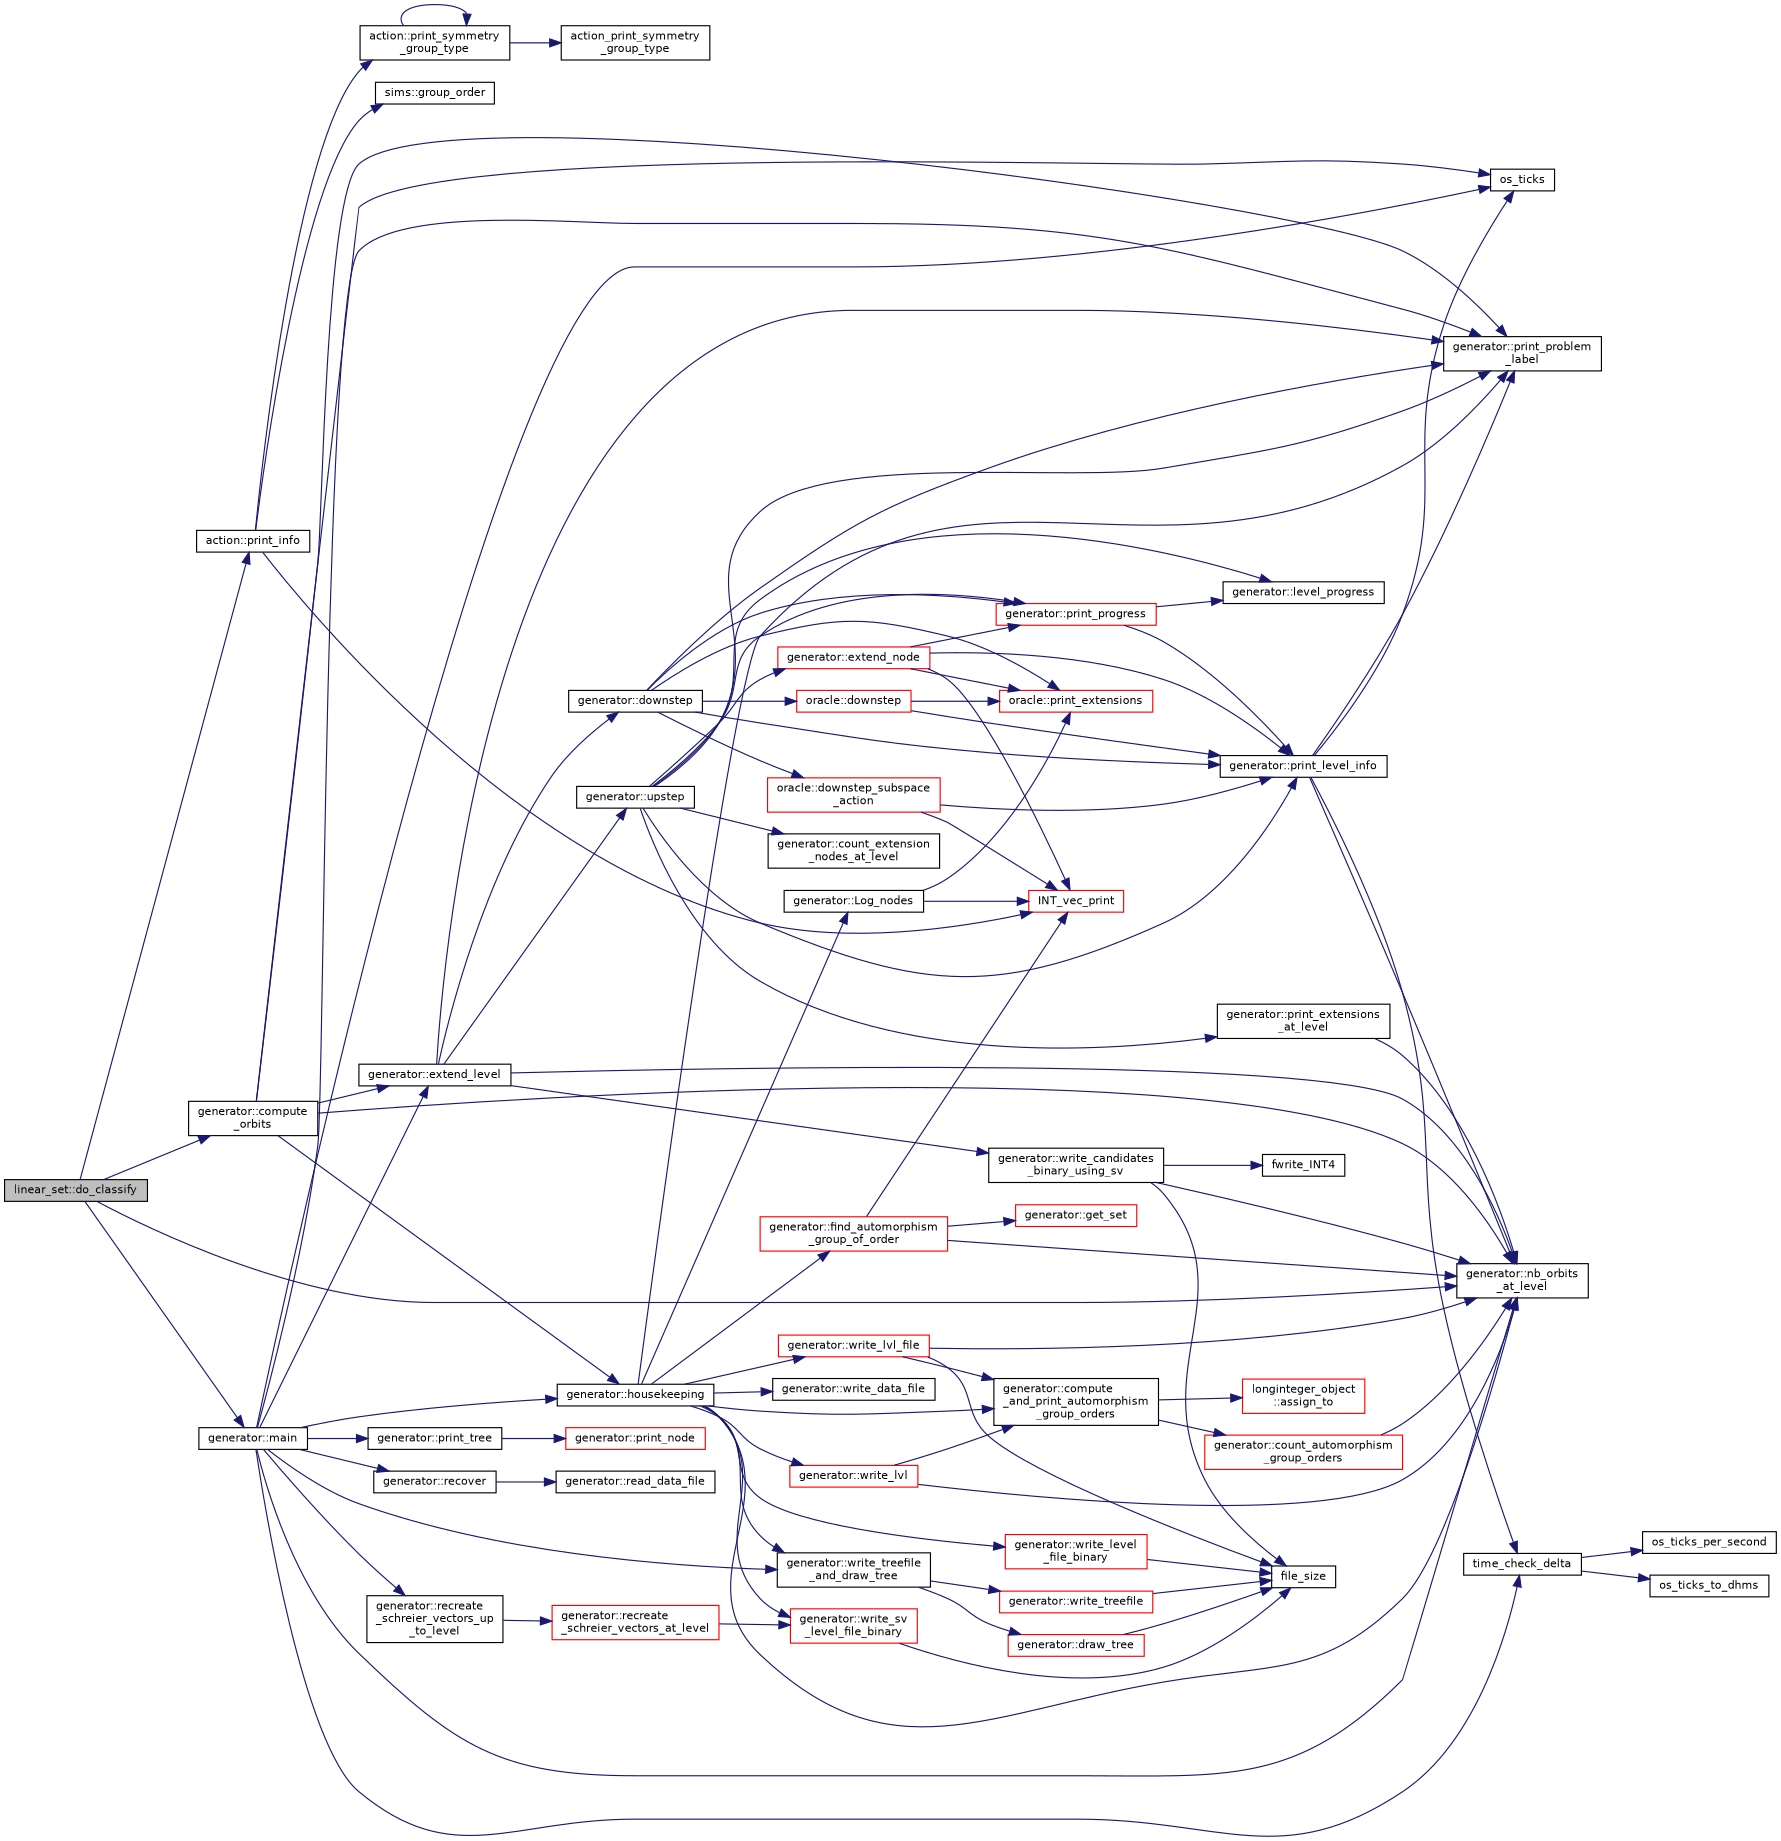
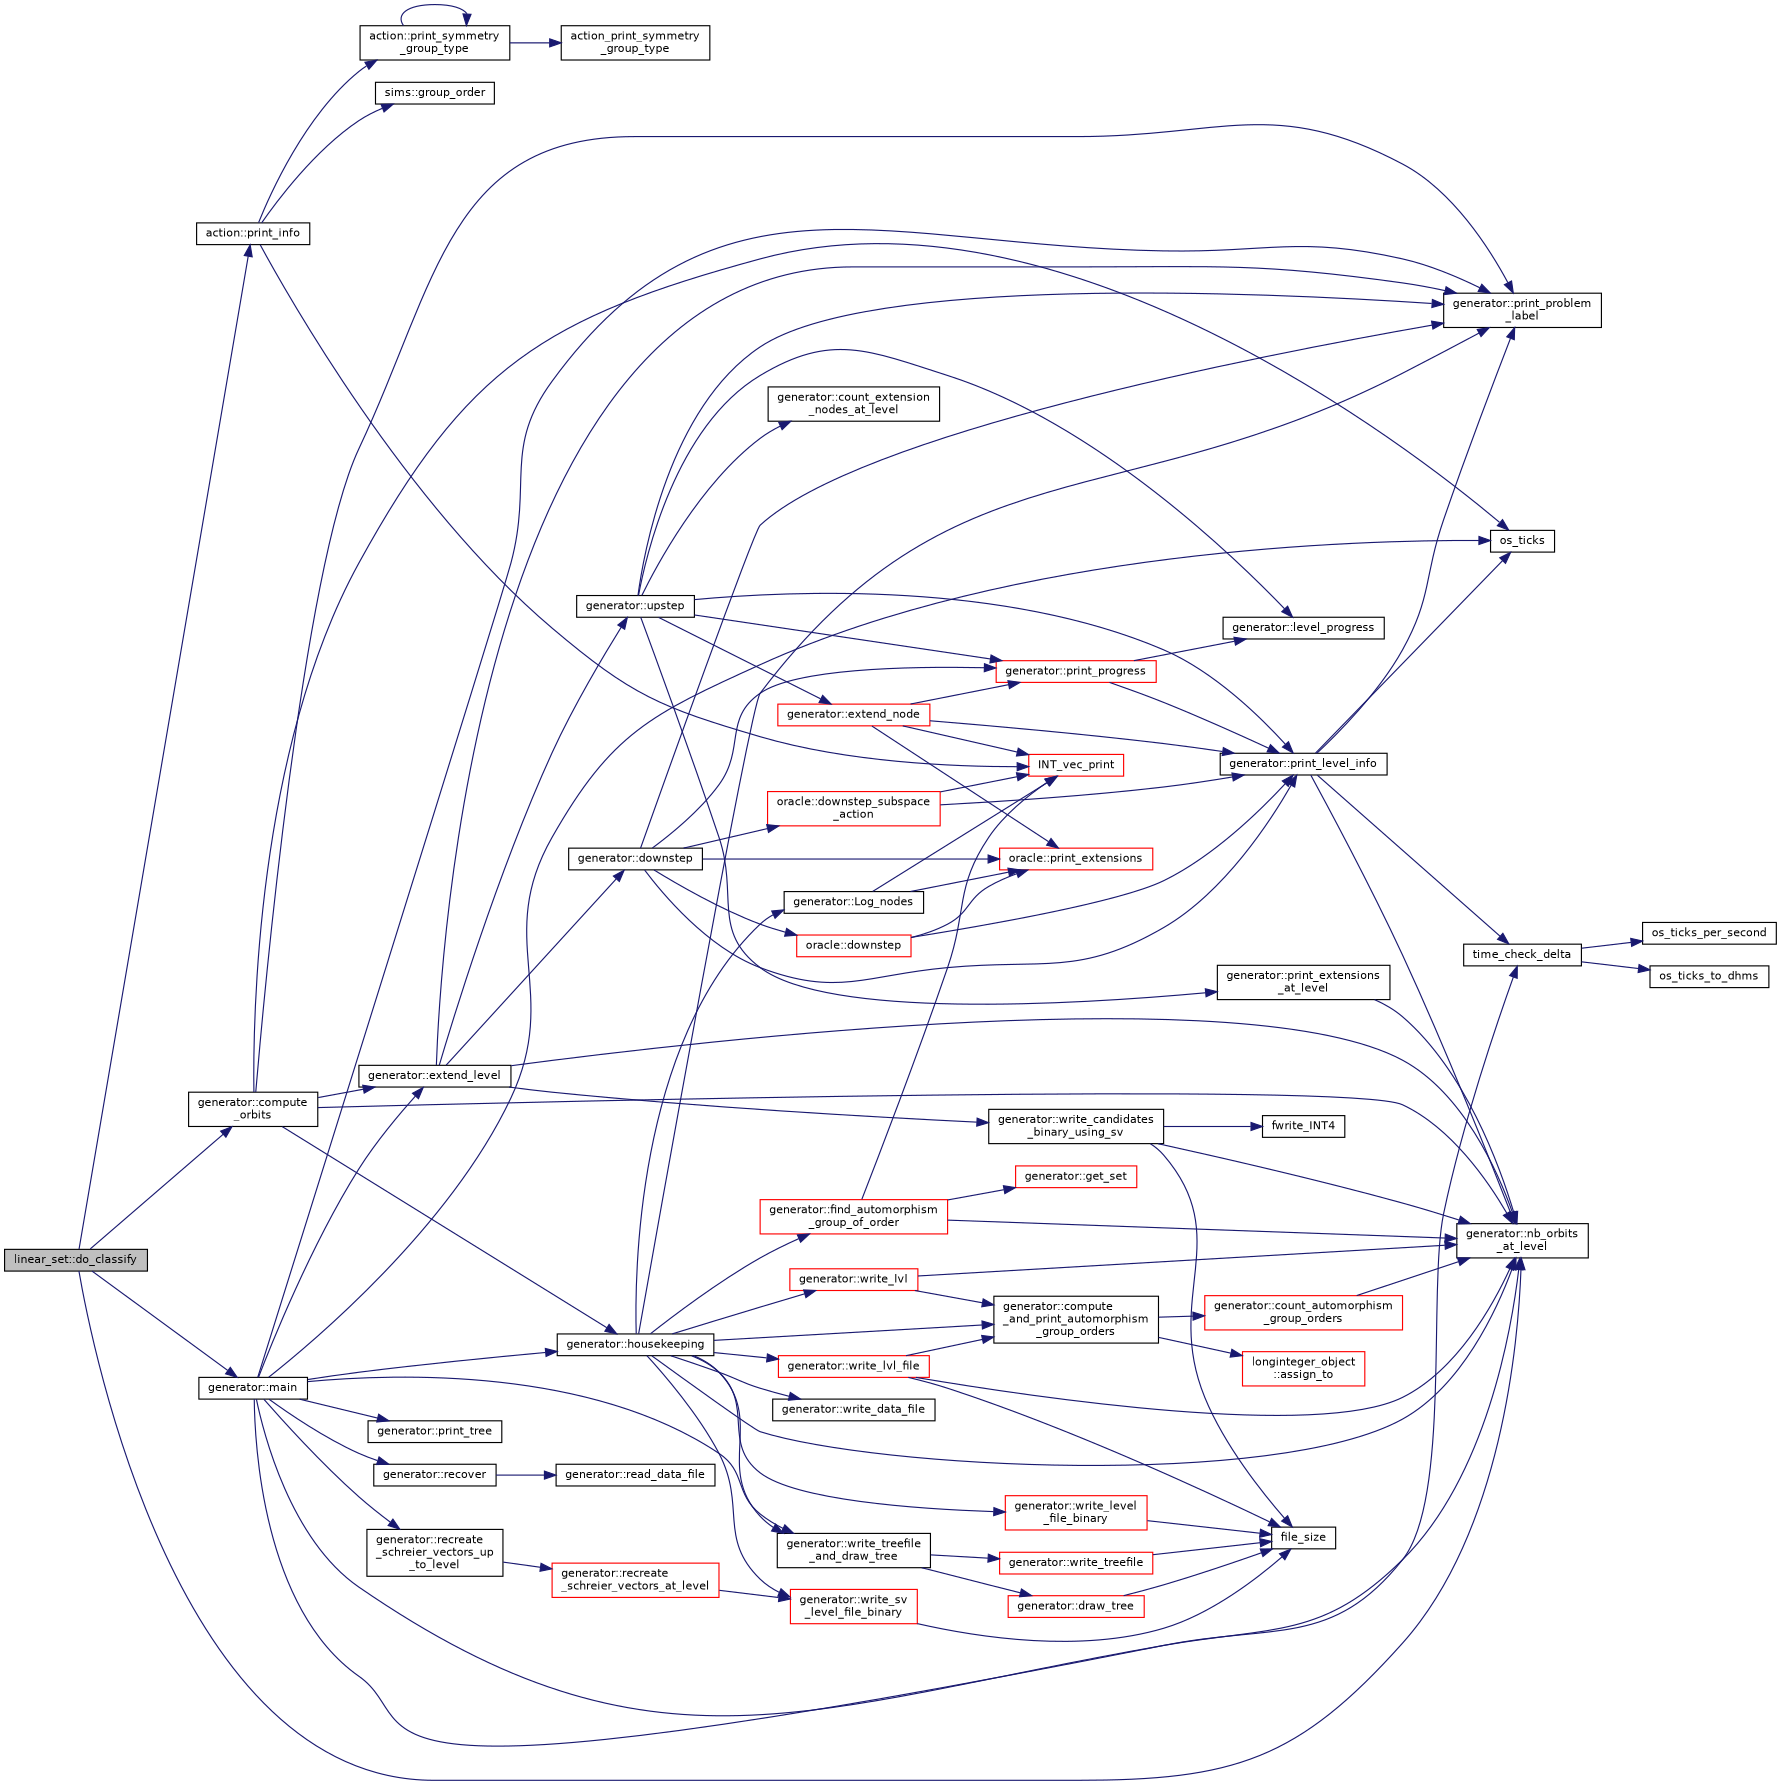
(636, 1439) -> none
